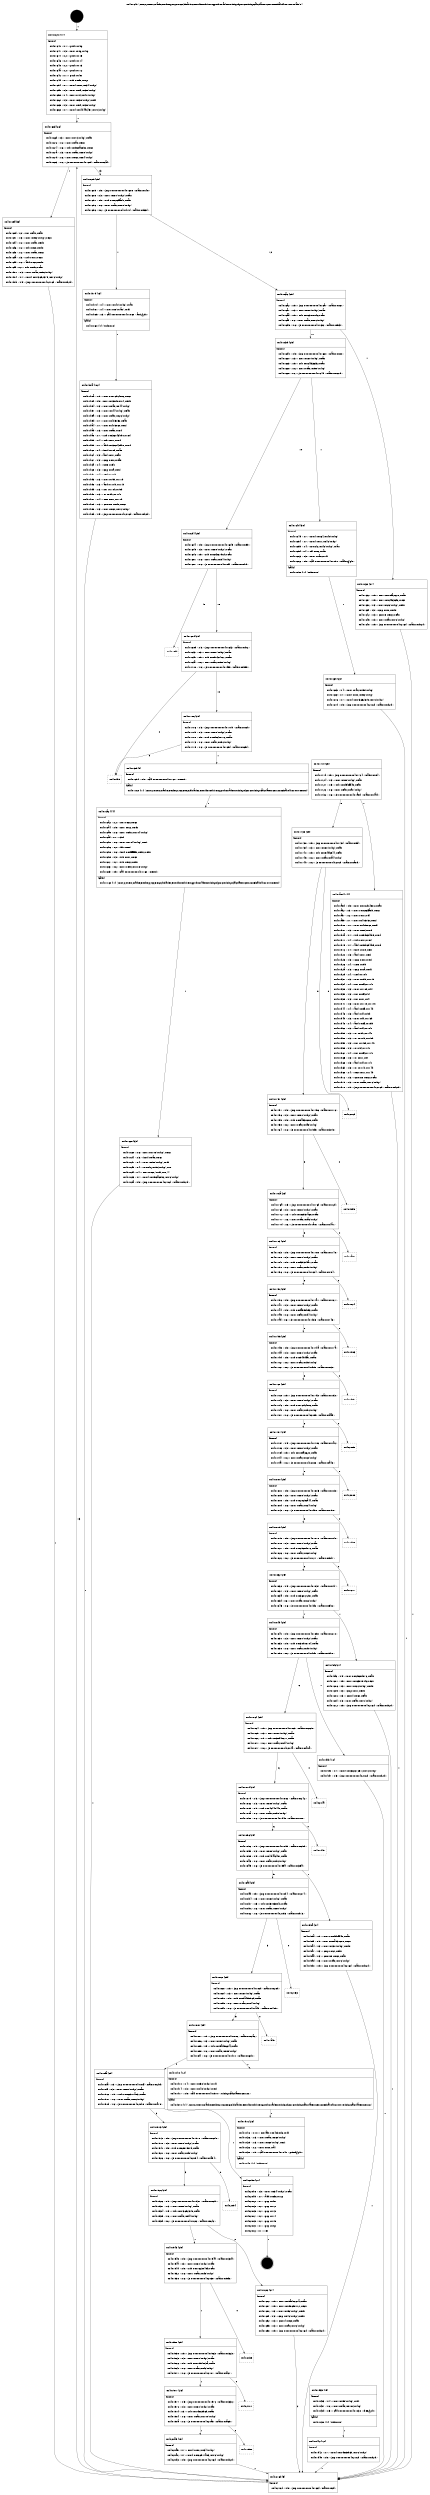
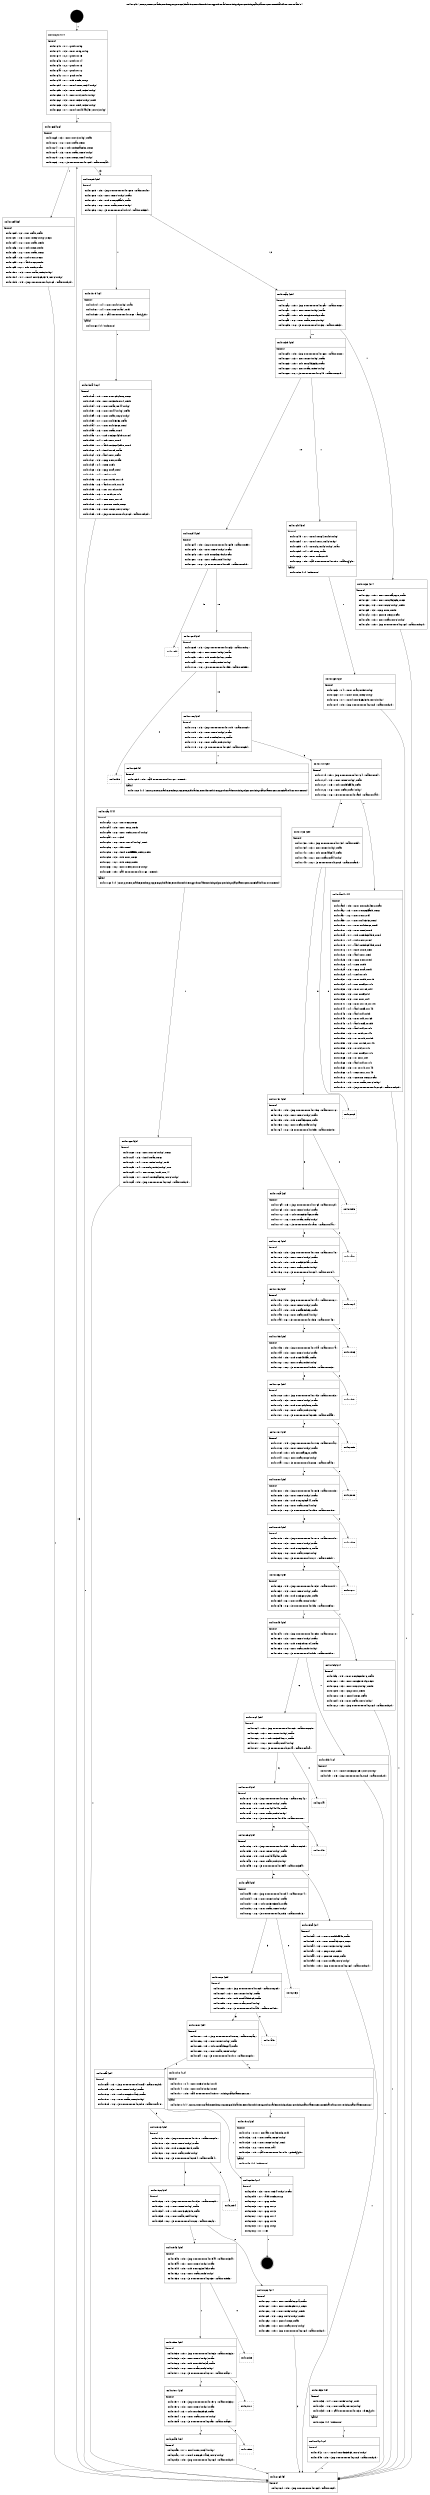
(145, 756) -> (281, 749)
(208, 800) -> none
